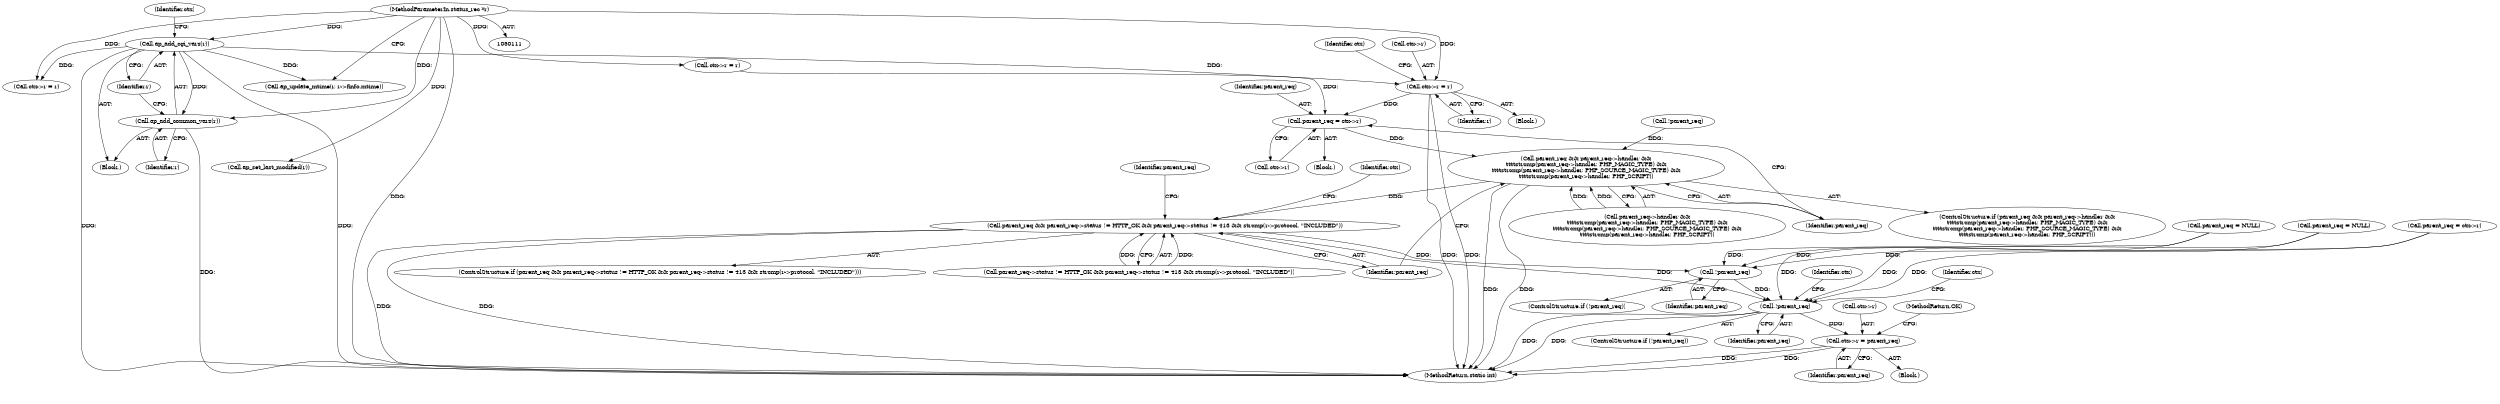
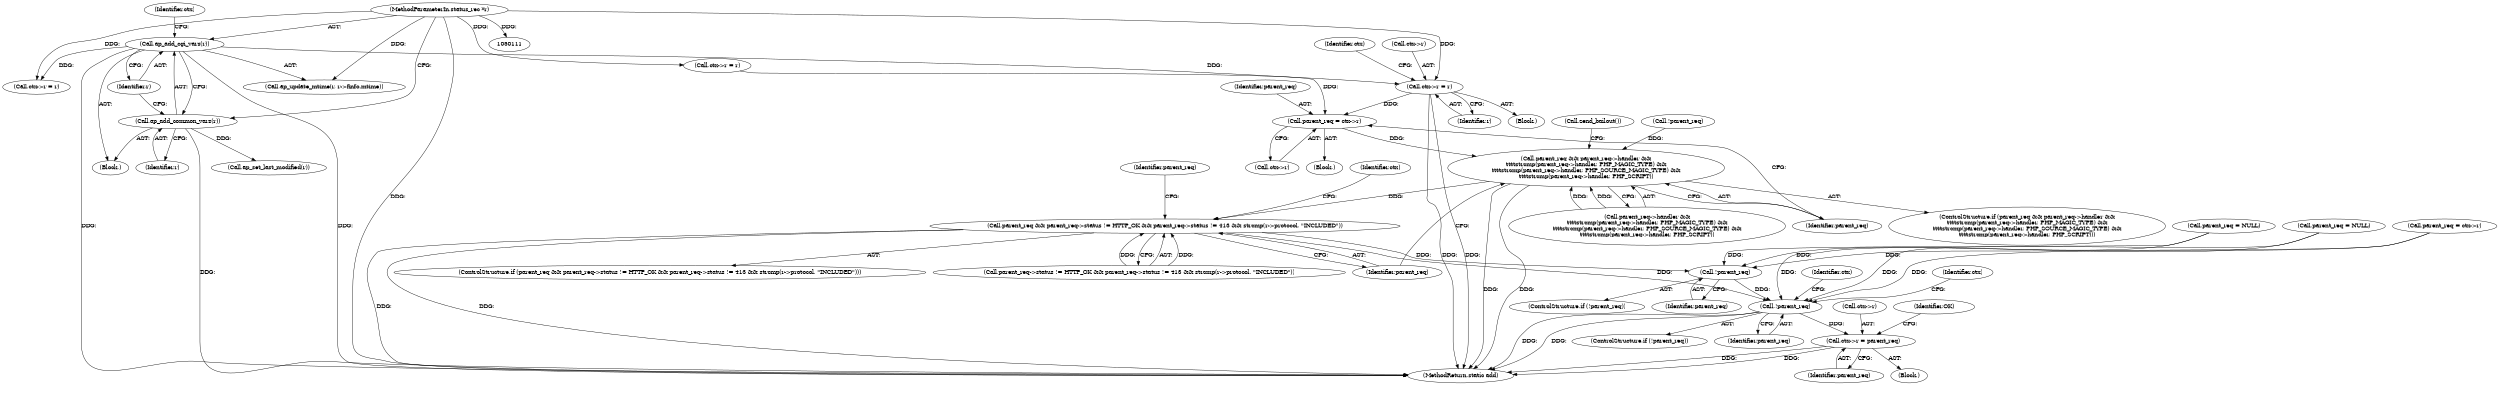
(336, 27) -> (336, 27)
(510, 27) -> (510, 27)
(399, 44) -> (399, 44)
(292, 66) -> (292, 66)
(425, 66) -> (425, 66)
(201, 87) -> (201, 87)
(394, 111) -> (222, 144)
none -> (1593, 122)
(1934, 307) -> (1934, 307)
(1461, 376) -> (1461, 376)
